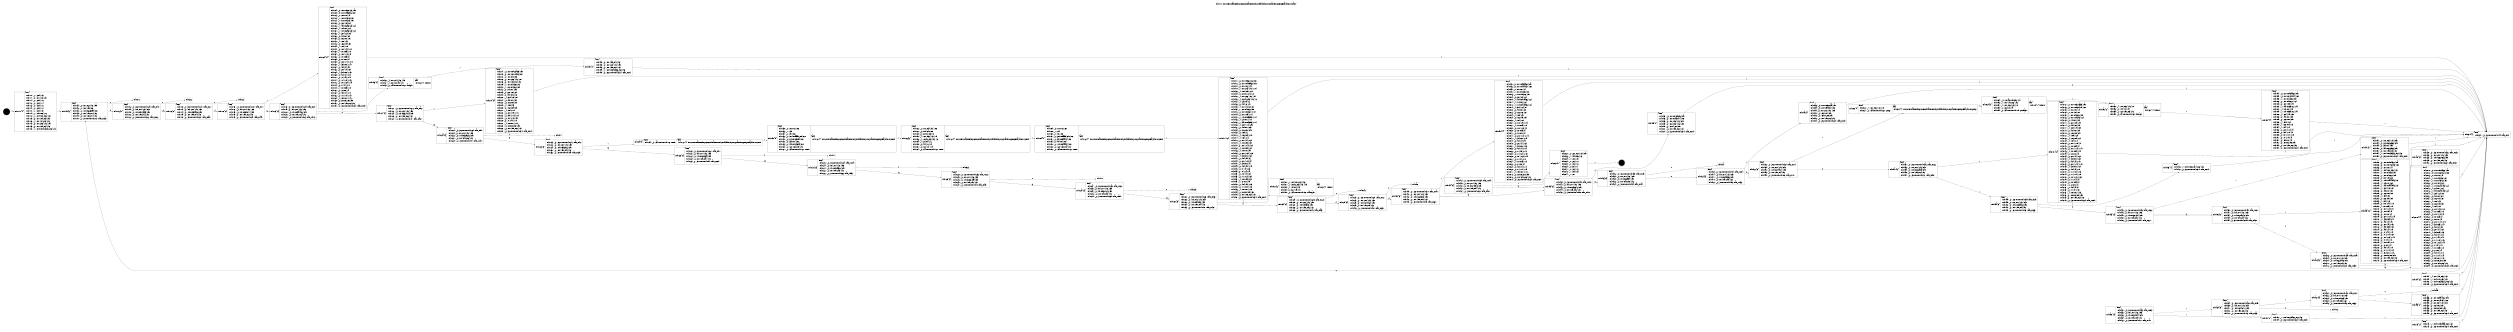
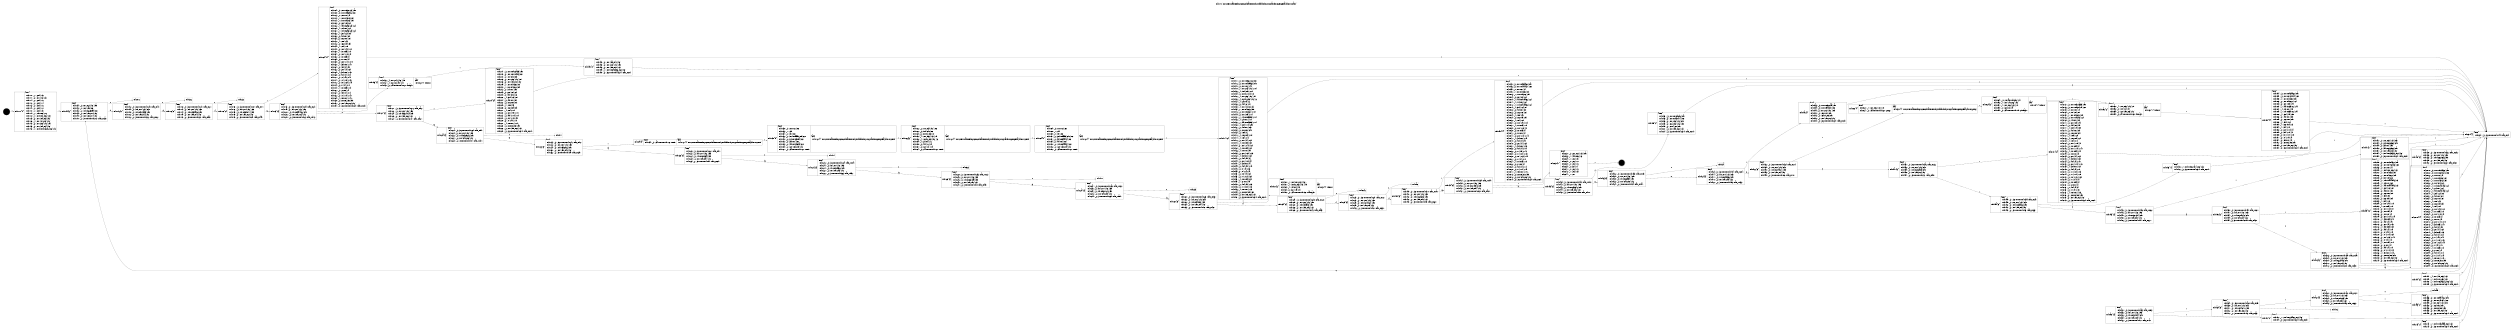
(1491, 196) -> (1441, 191)
